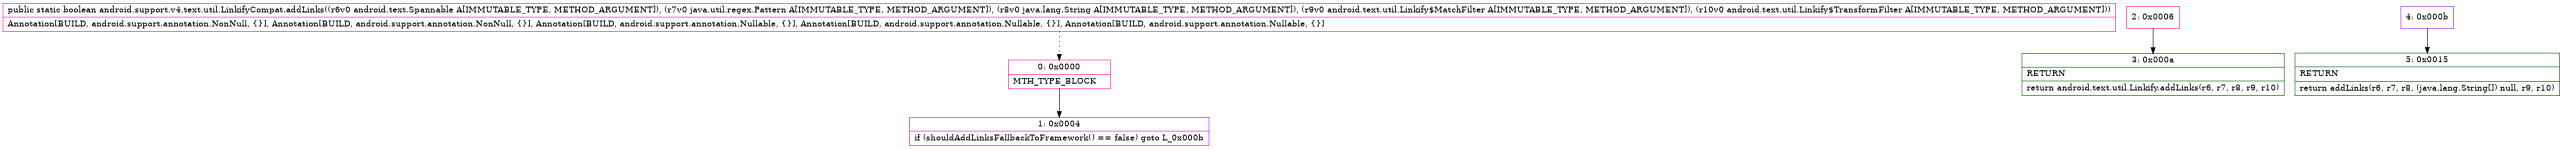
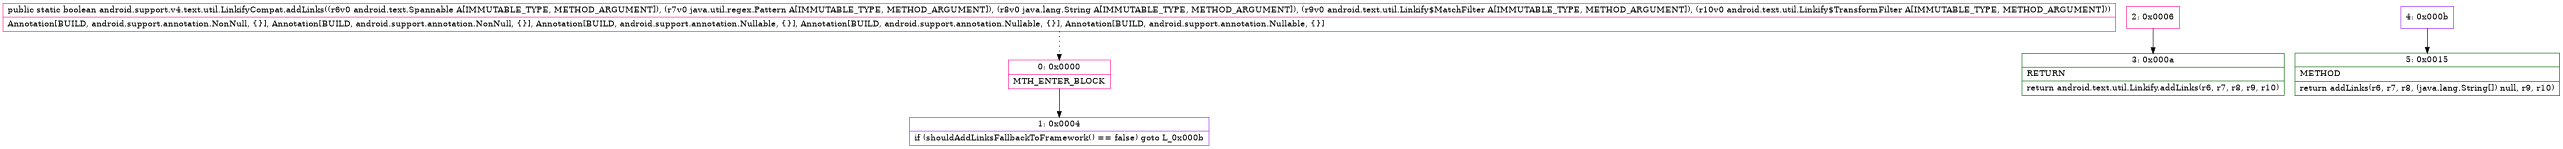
(2319, 74) -> (2321, 74)
(1055, 81) -> (1059, 81)
